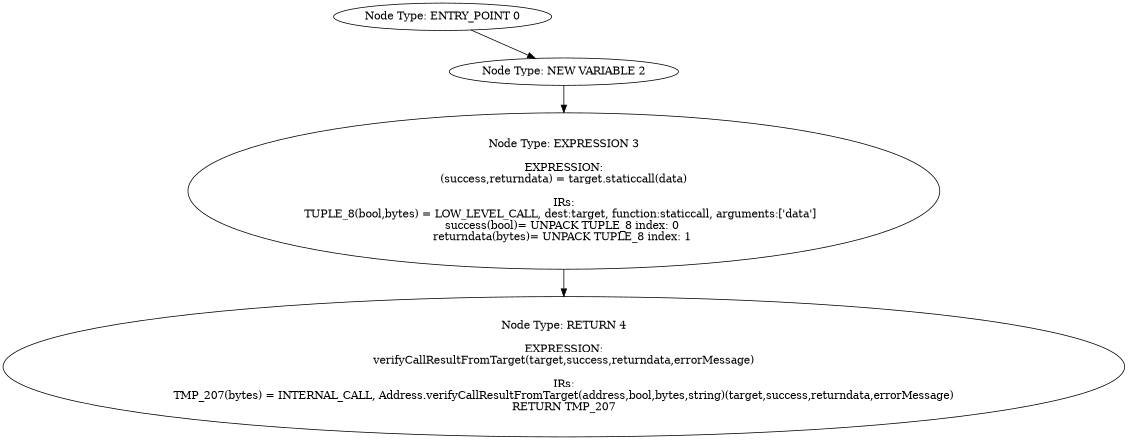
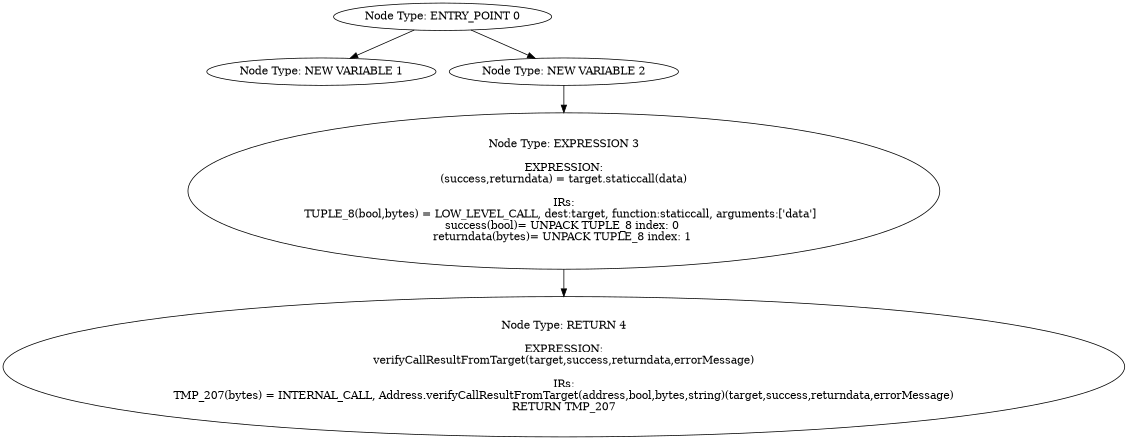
none -> (321, 72)
